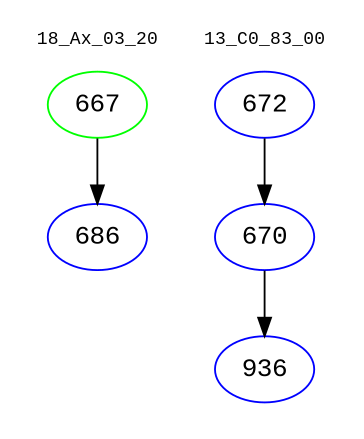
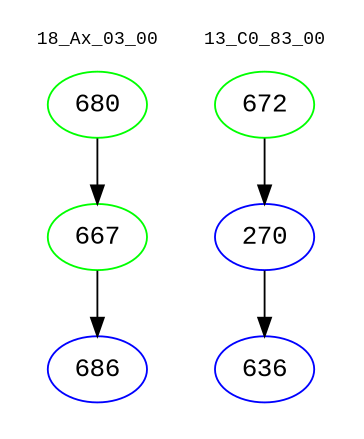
(98, 40) -> (98, 40)
none -> (97, 105)
(265, 105) -> (265, 105)
(265, 237) -> (265, 237)
(265, 369) -> (265, 369)
